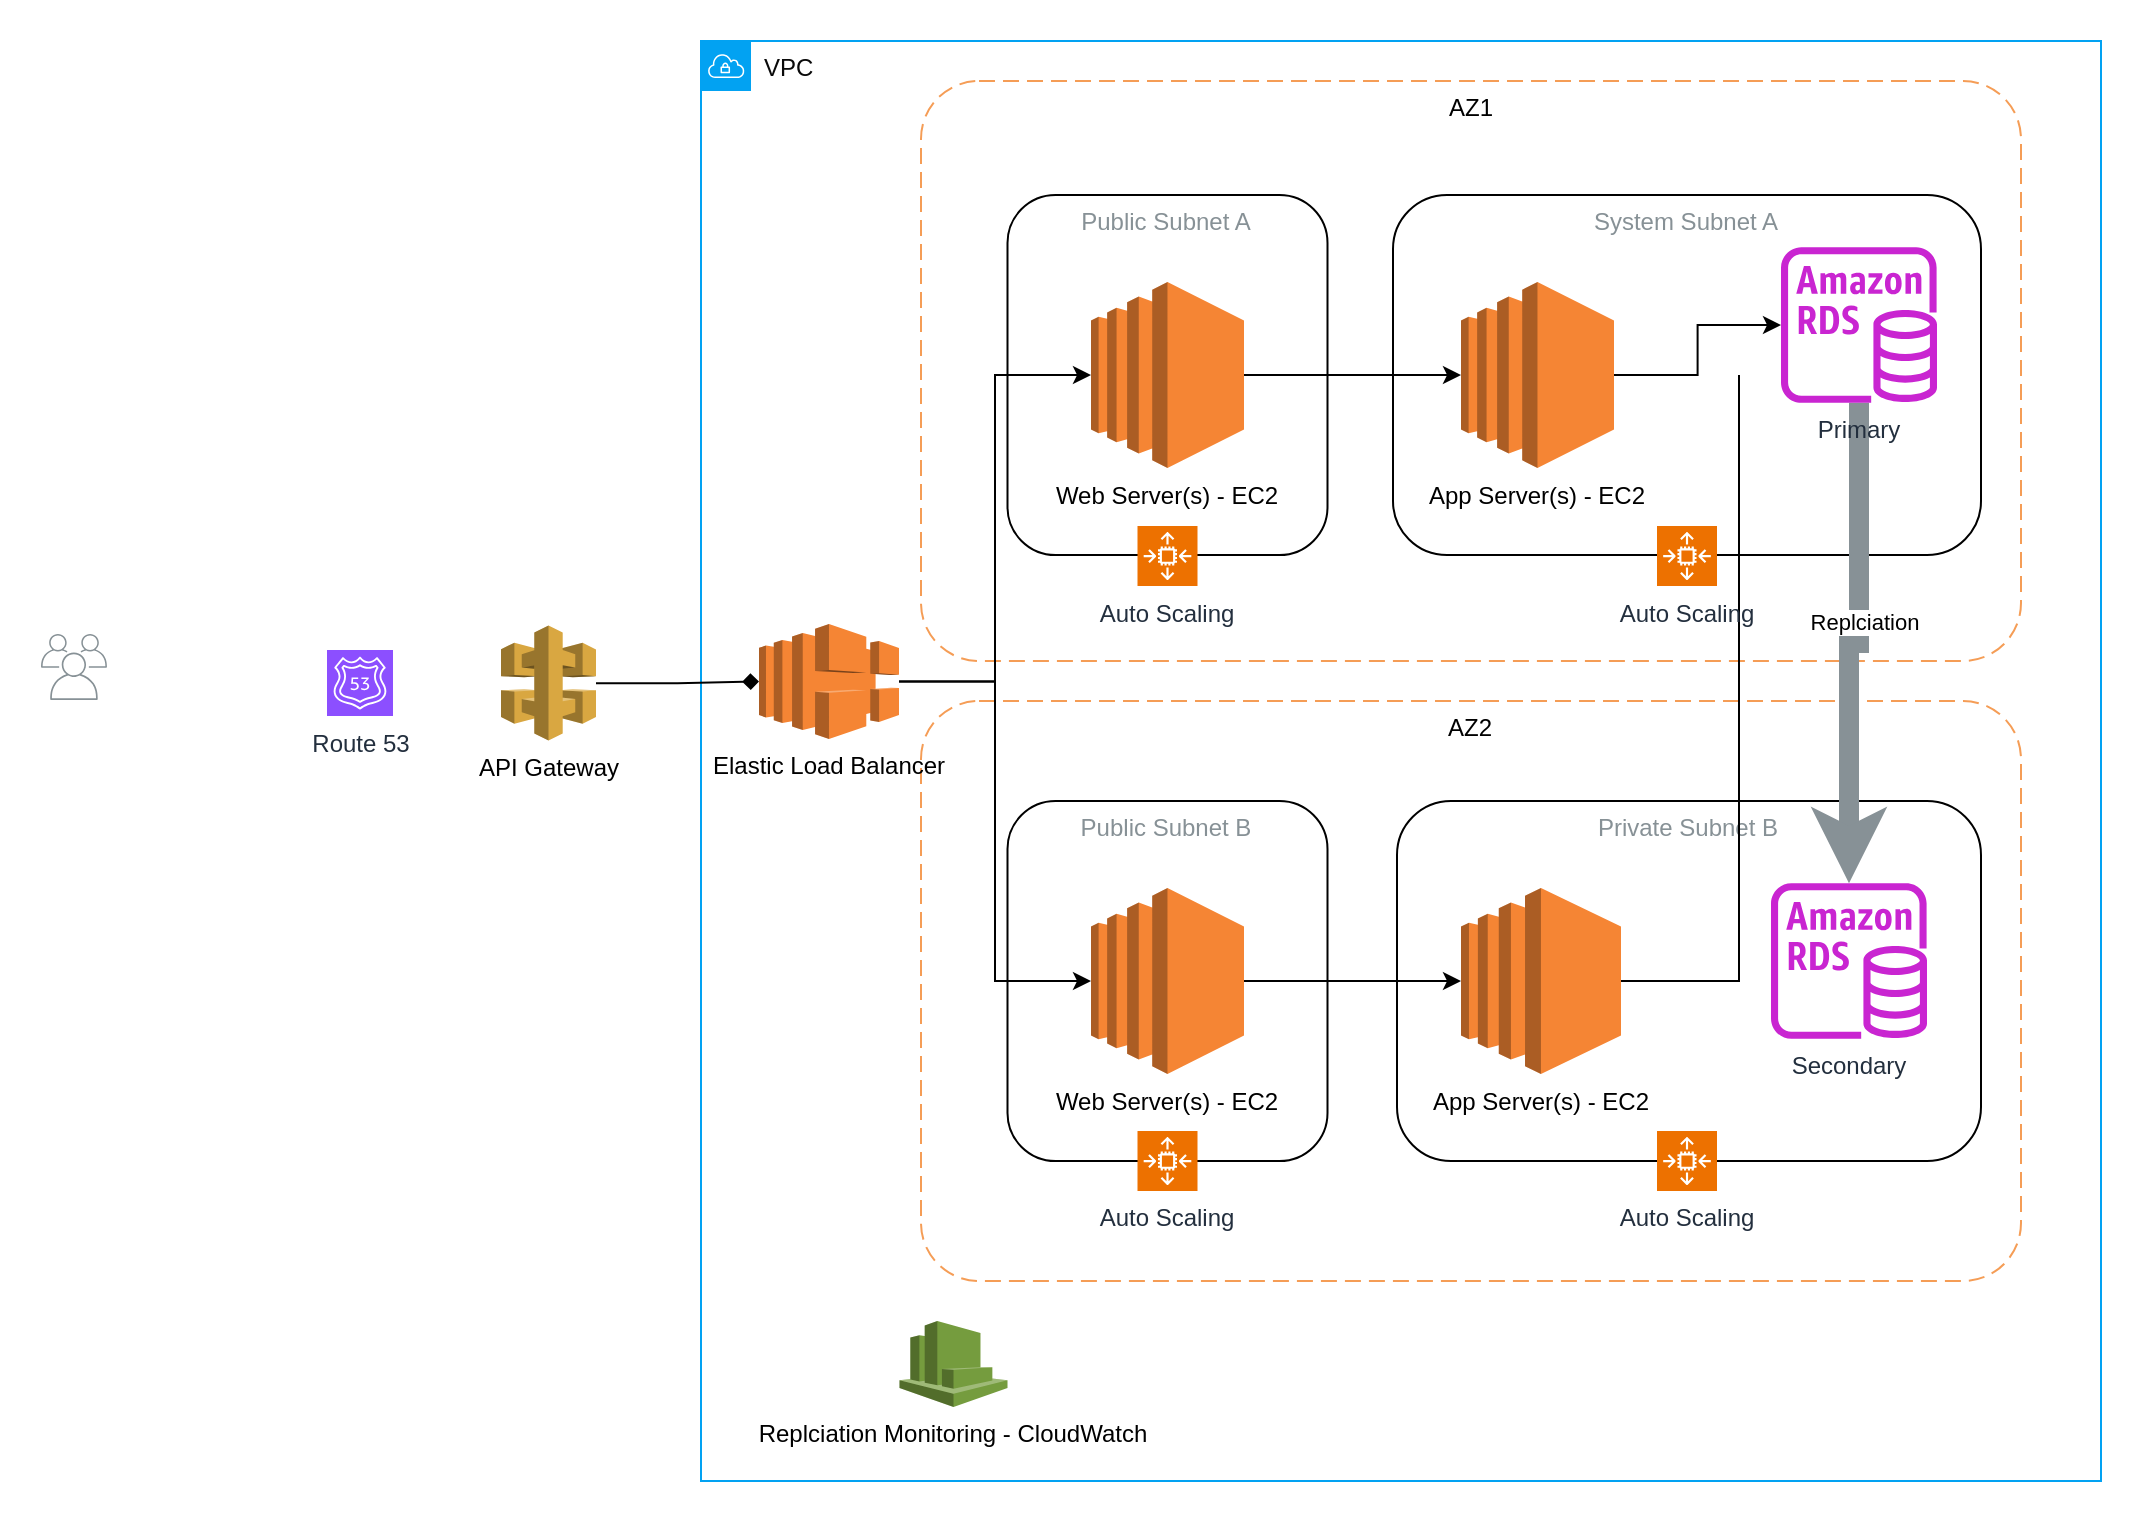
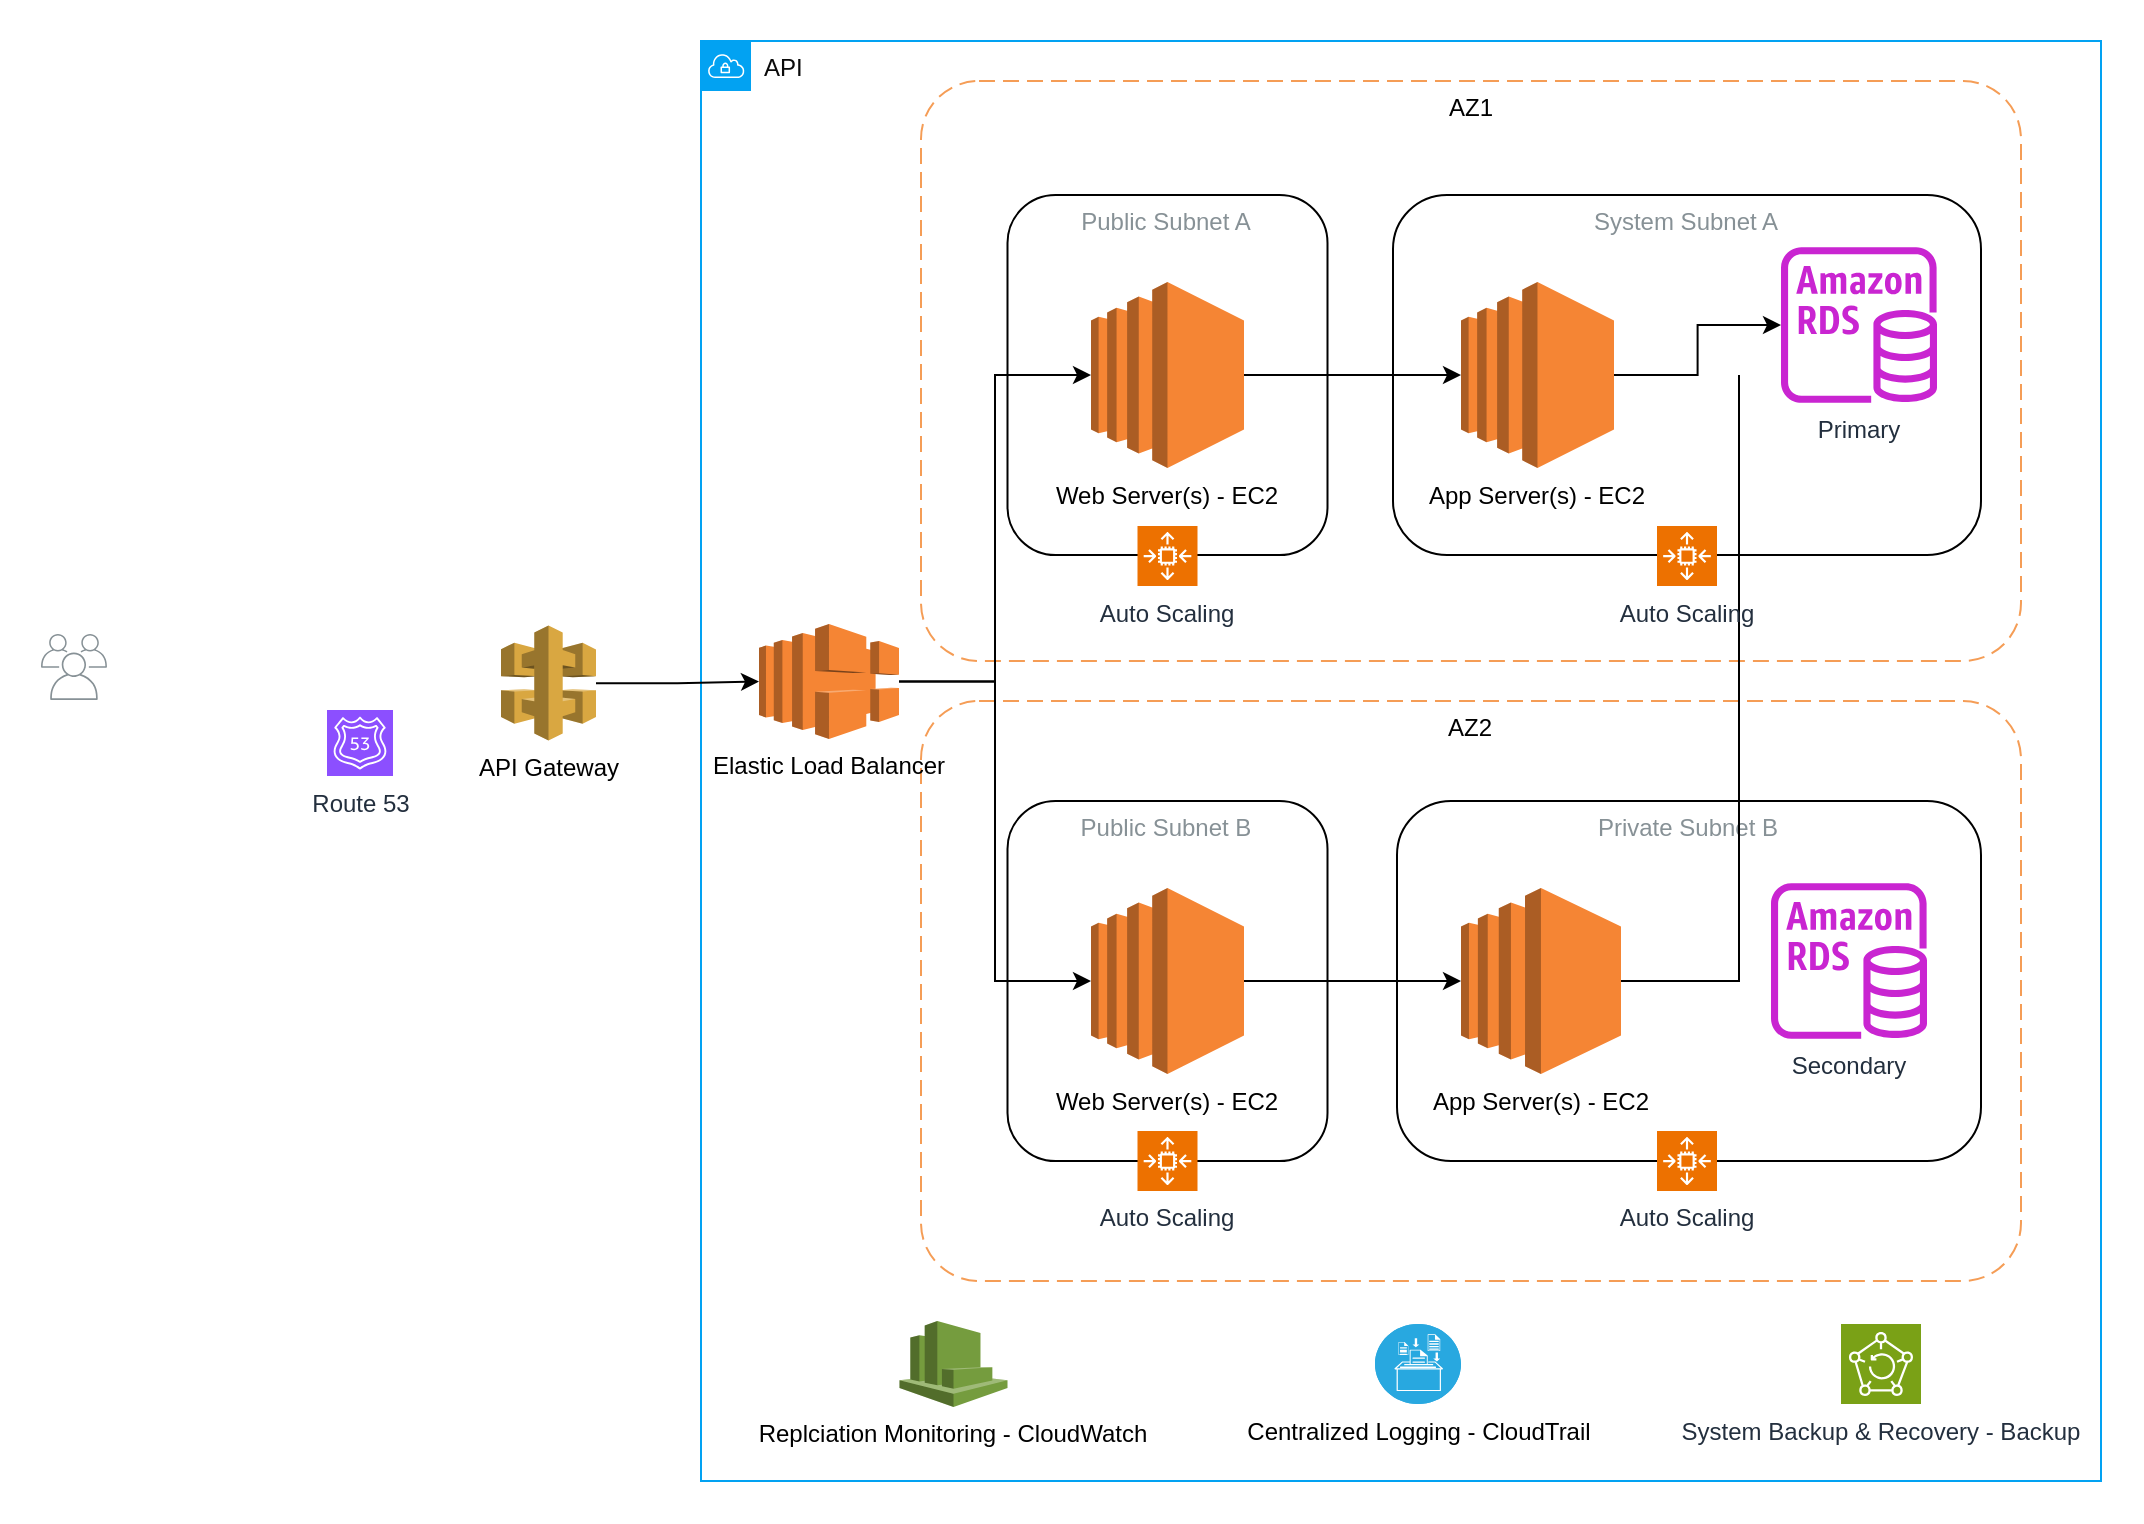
(785, 69) -> (785, 69)
(1859, 623) -> none
(742, 682) -> (743, 682)
(360, 683) -> (360, 743)
none -> (1418, 1364)
none -> (1881, 1364)
